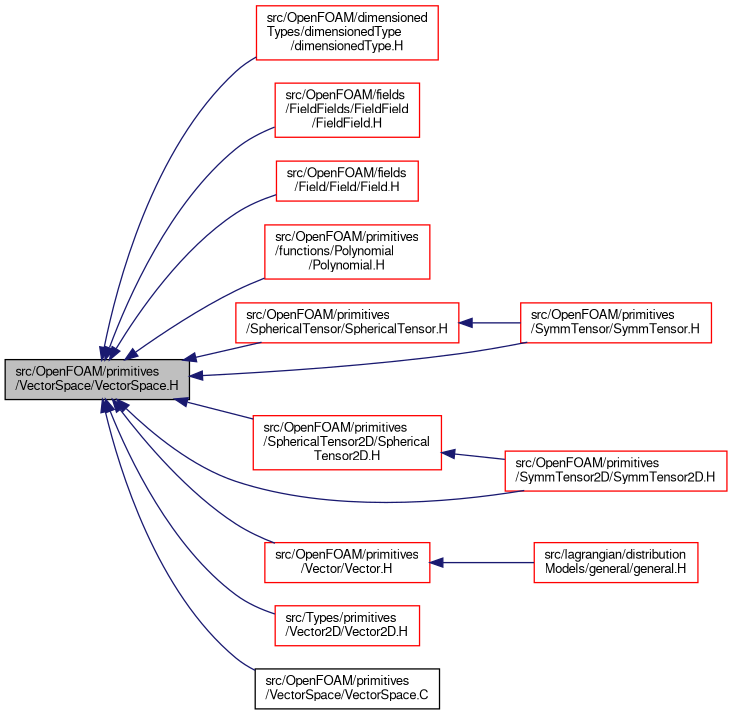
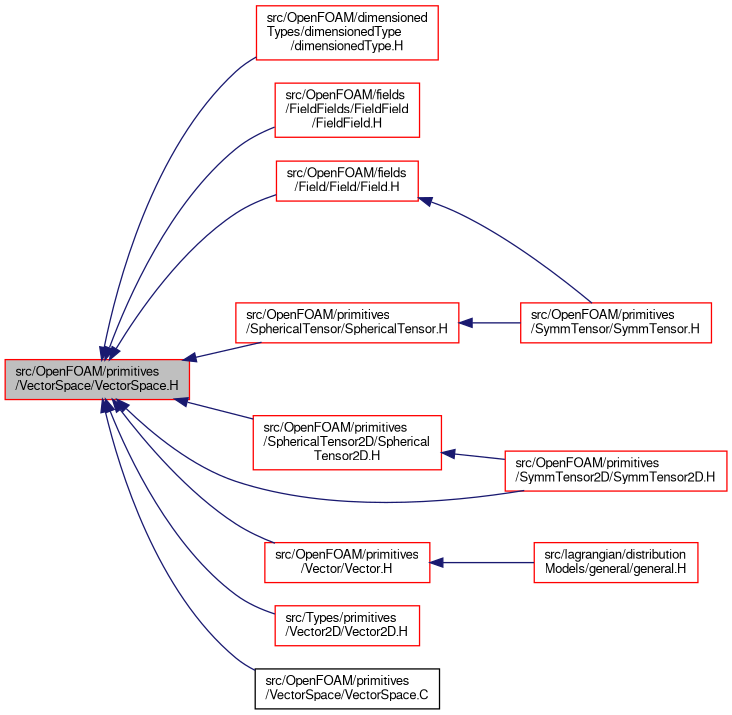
(347, 252) -> none
(366, 364) -> (516, 246)
(97, 380) -> (97, 380)
